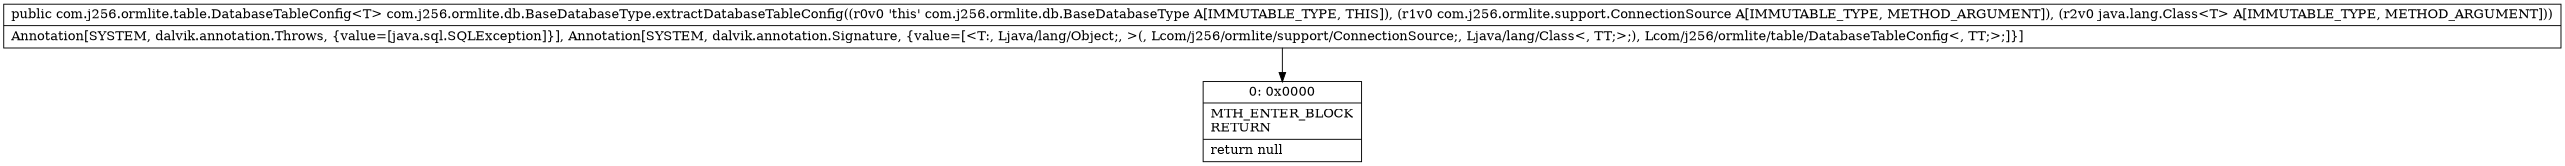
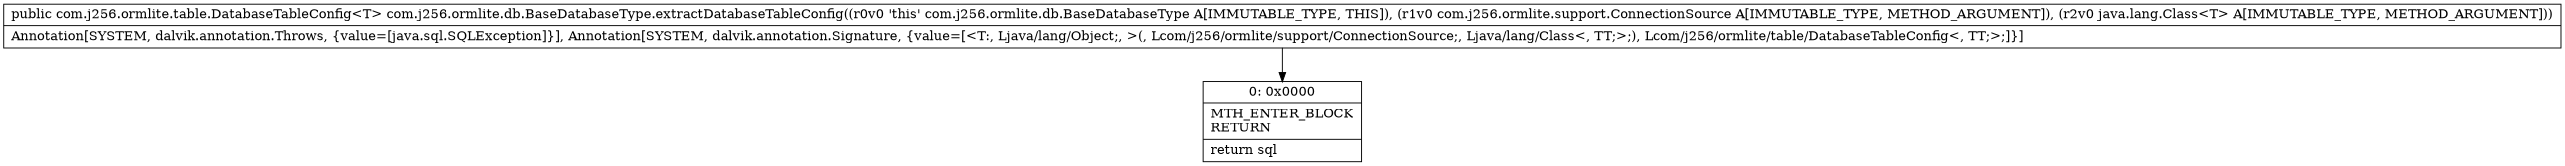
(1247, 150) -> (1244, 150)
